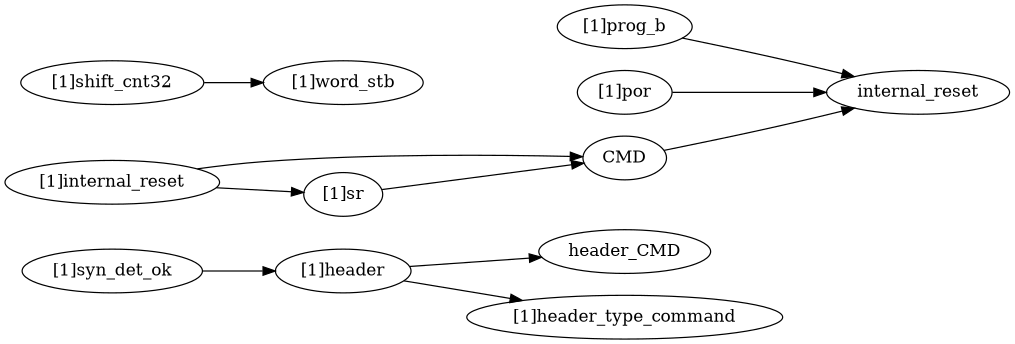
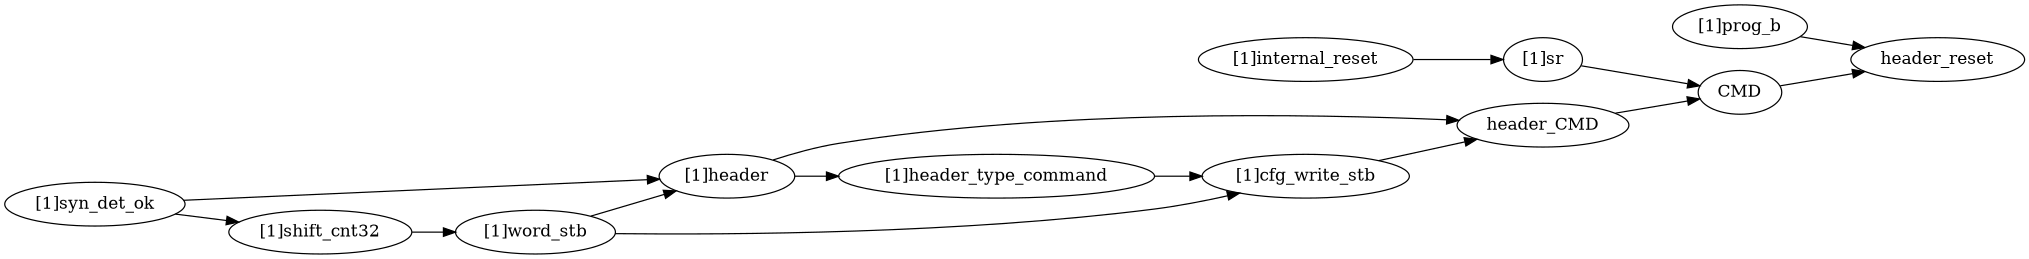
(625, 92) -> none
(918, 92) -> (1938, 60)
(383, 156) -> (1652, 107)
none -> (1306, 176)
none -> (628, 205)
none -> (201, 217)
